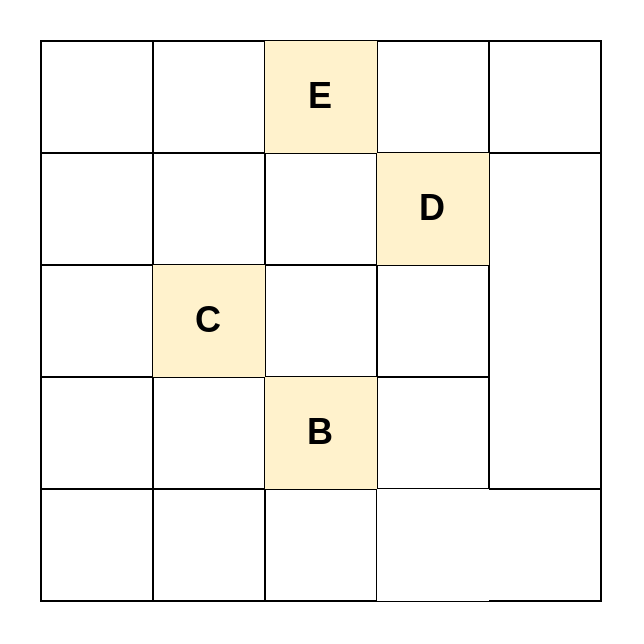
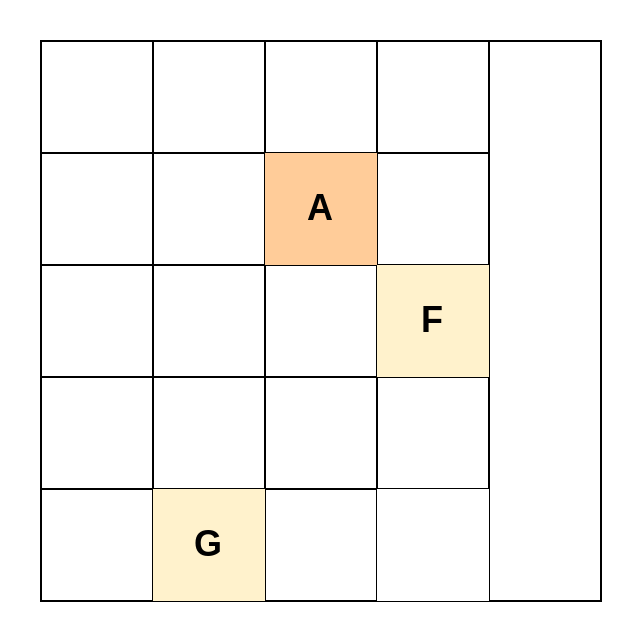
(321, 97) -> none
none -> (321, 209)
(433, 209) -> none
(209, 321) -> none
none -> (433, 321)
(321, 433) -> none
none -> (209, 545)
